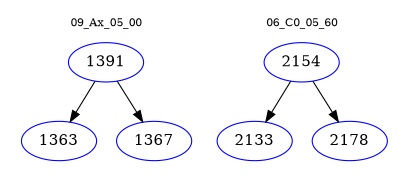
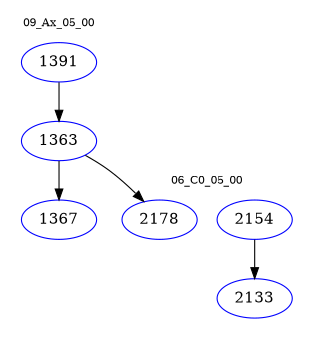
(302, 24) -> (207, 181)
(127, 97) -> (59, 175)
(323, 97) -> (120, 179)
